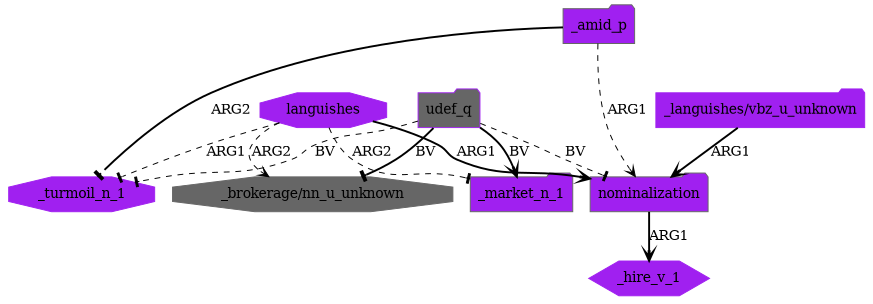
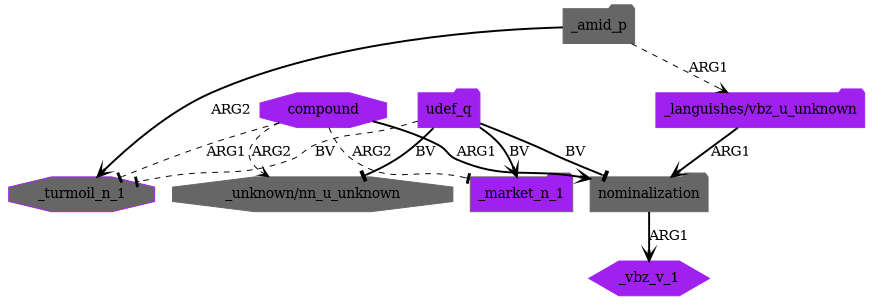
(599, 26) -> (599, 26)
(319, 58) -> (319, 58)
(603, 109) -> (675, 66)
(323, 110) -> (323, 110)
(449, 110) -> (449, 110)
(541, 149) -> (541, 149)
(82, 194) -> (82, 194)
(313, 194) -> (313, 194)
(649, 194) -> (649, 194)
(649, 278) -> (649, 278)
